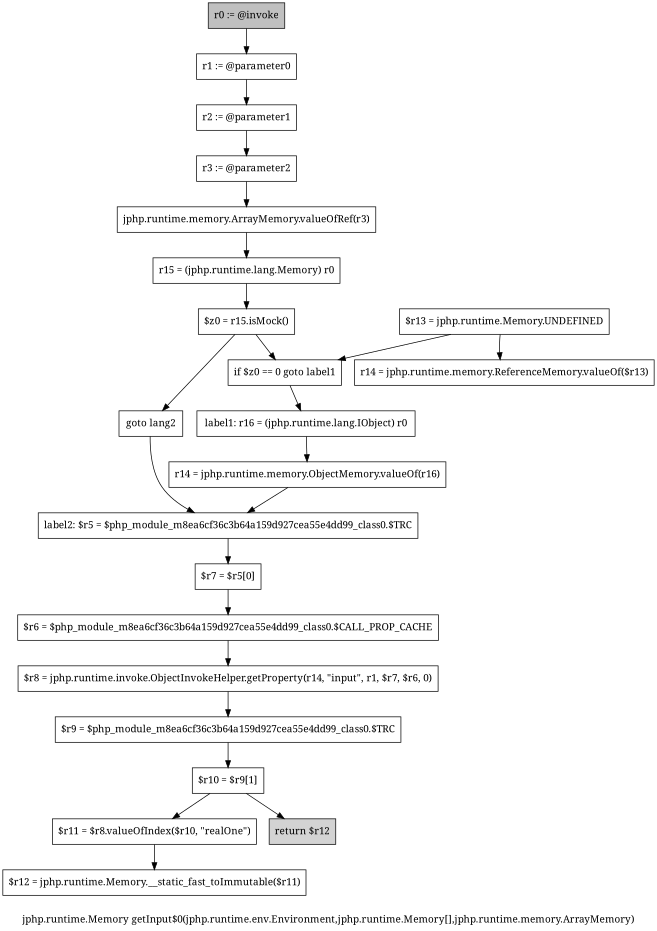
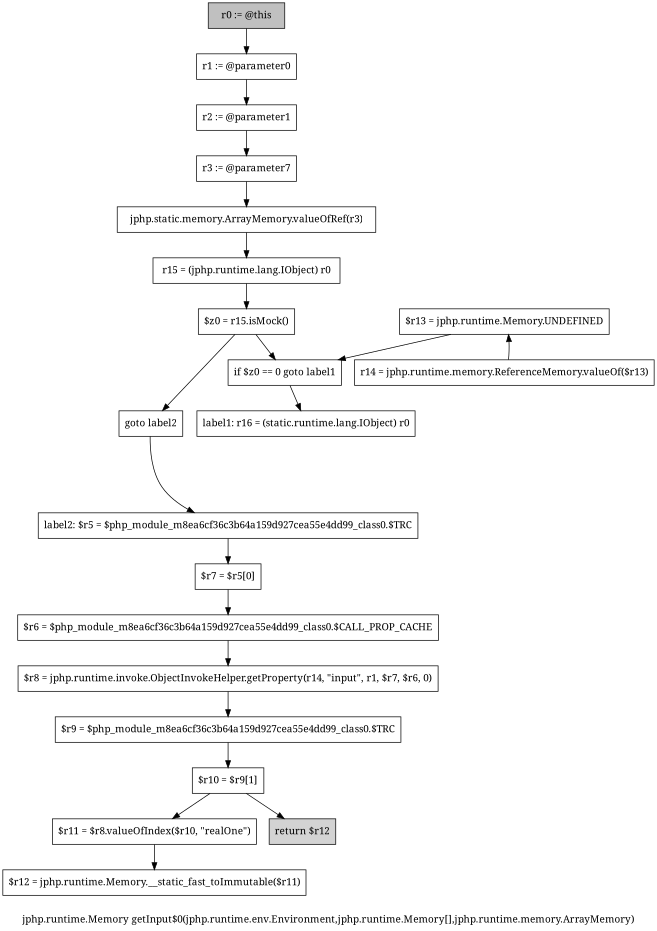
(246, 16) -> (246, 16)
(246, 169) -> (246, 169)
(246, 220) -> (246, 220)
(246, 271) -> (246, 271)
(500, 344) -> (509, 351)
(151, 424) -> (151, 424)
(306, 424) -> (306, 424)
(307, 475) -> none
